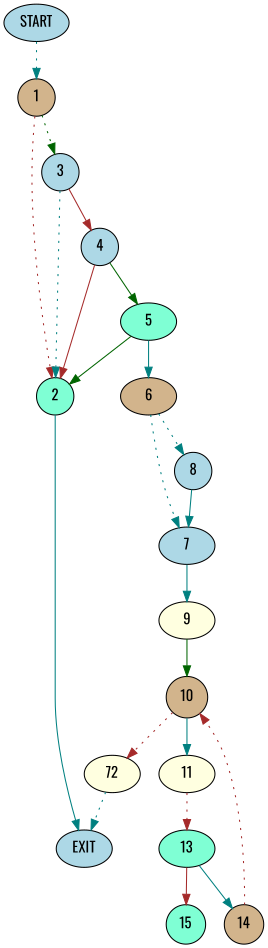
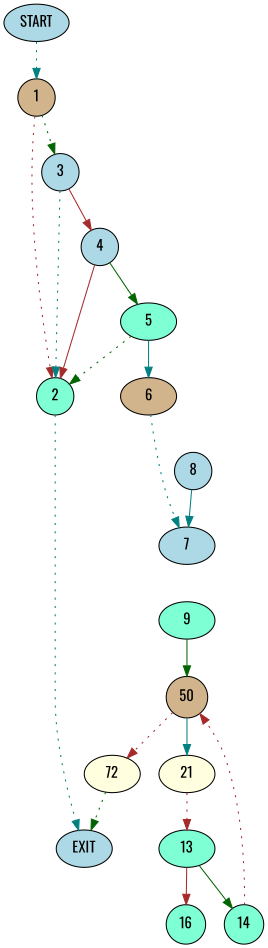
(105, 357) -> (105, 357)
(168, 430) -> none
(187, 578) -> none
(55, 619) -> (55, 619)
(187, 620) -> (187, 620)
(187, 697) -> (187, 697)
(187, 774) -> (187, 774)
(100, 806) -> (100, 806)
(213, 883) -> (213, 883)
(186, 924) -> (186, 924)
(244, 924) -> (244, 924)
